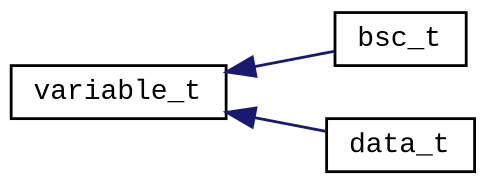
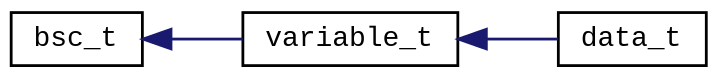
(294, 59) -> (207, 39)
